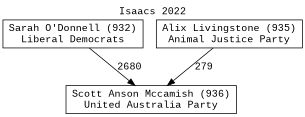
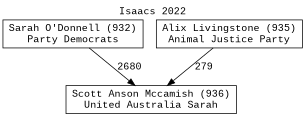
(73, 34) -> (73, 34)
(151, 100) -> (151, 100)
